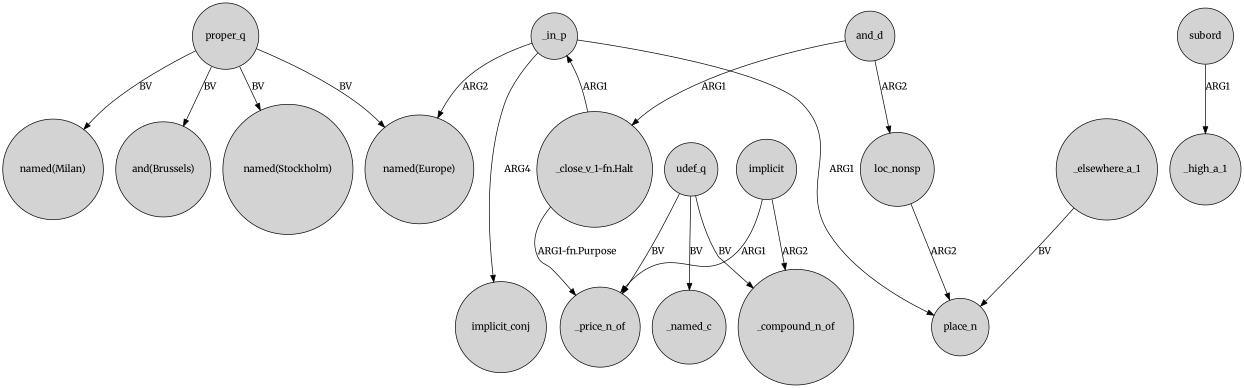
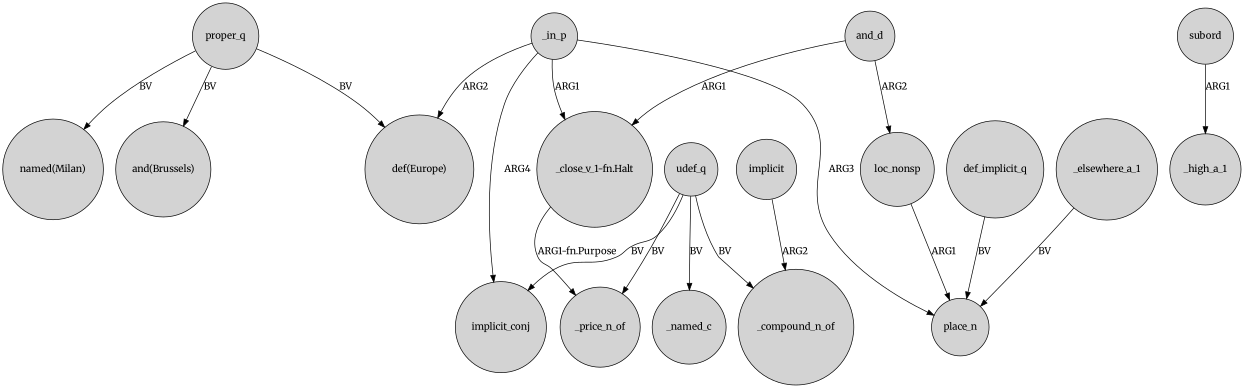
(581, 86) -> (554, 87)
(288, 169) -> none
(419, 169) -> (419, 169)
(842, 169) -> (842, 169)
none -> (995, 169)
(944, 252) -> (944, 252)
none -> (618, 256)
(709, 266) -> none
